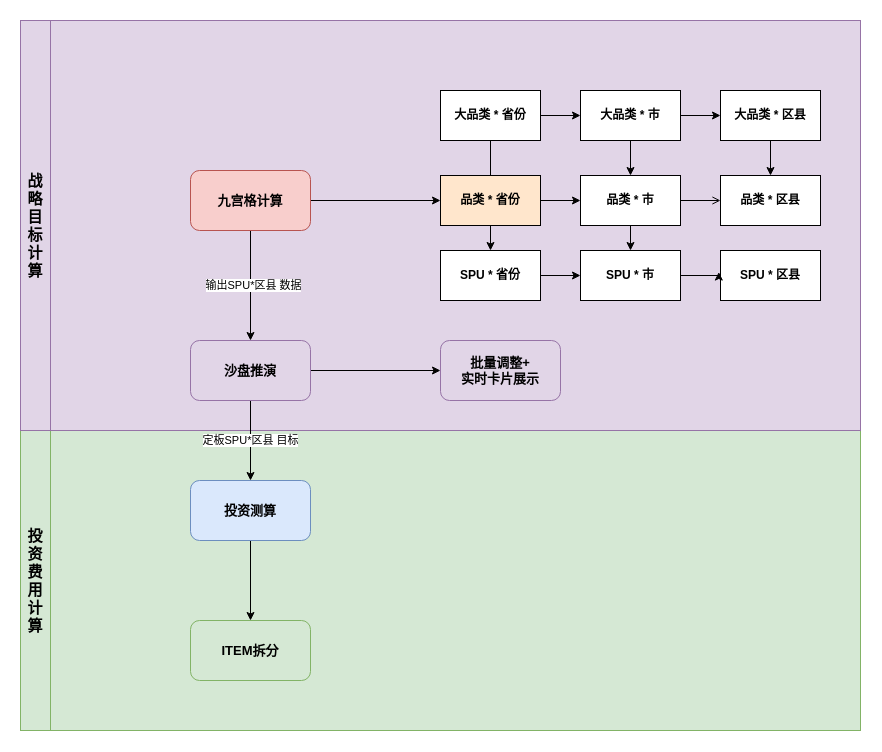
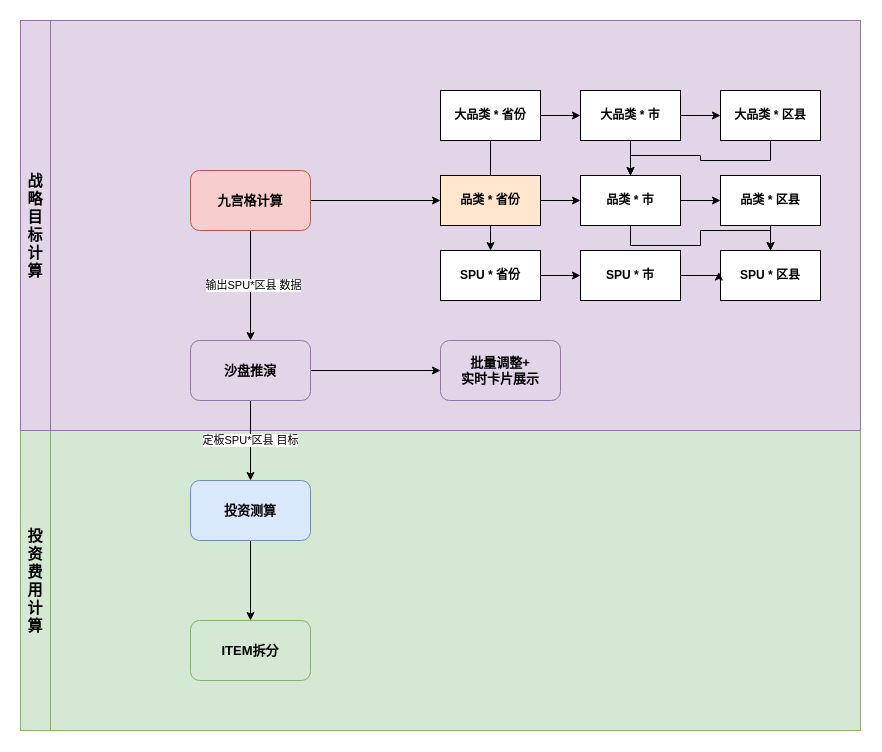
(771, 163) -> (701, 161)
(714, 201) -> (712, 201)
none -> (771, 227)
(631, 242) -> (701, 242)
